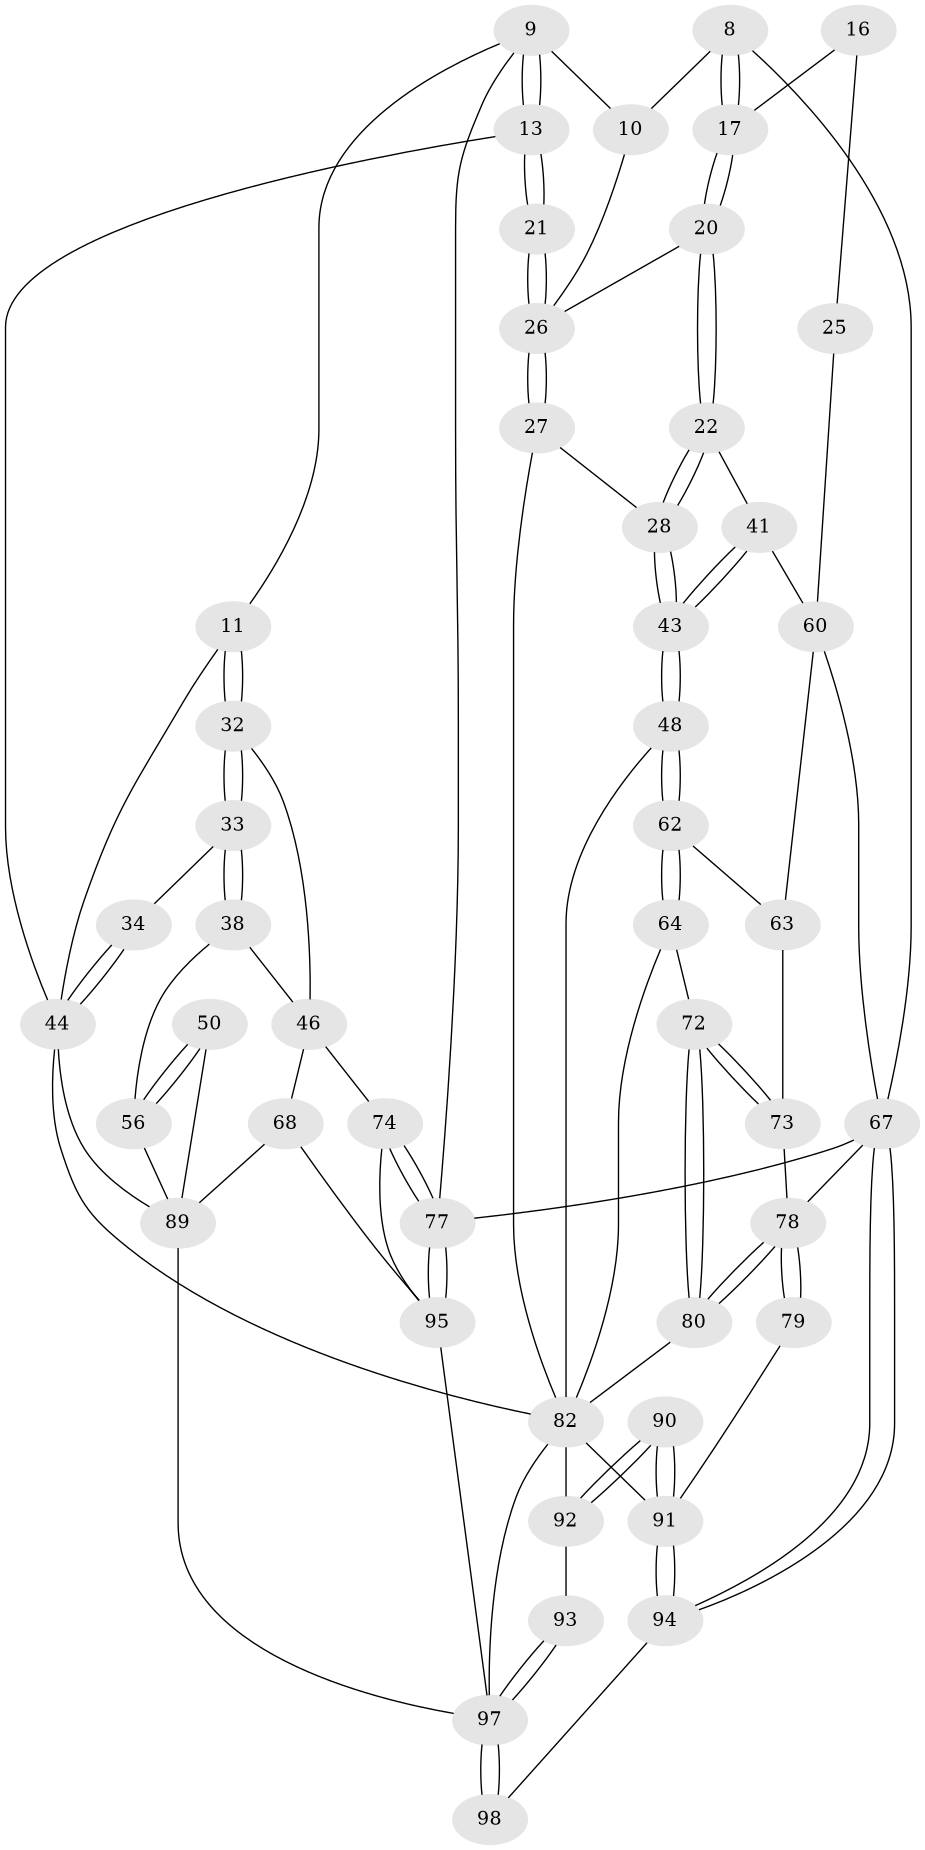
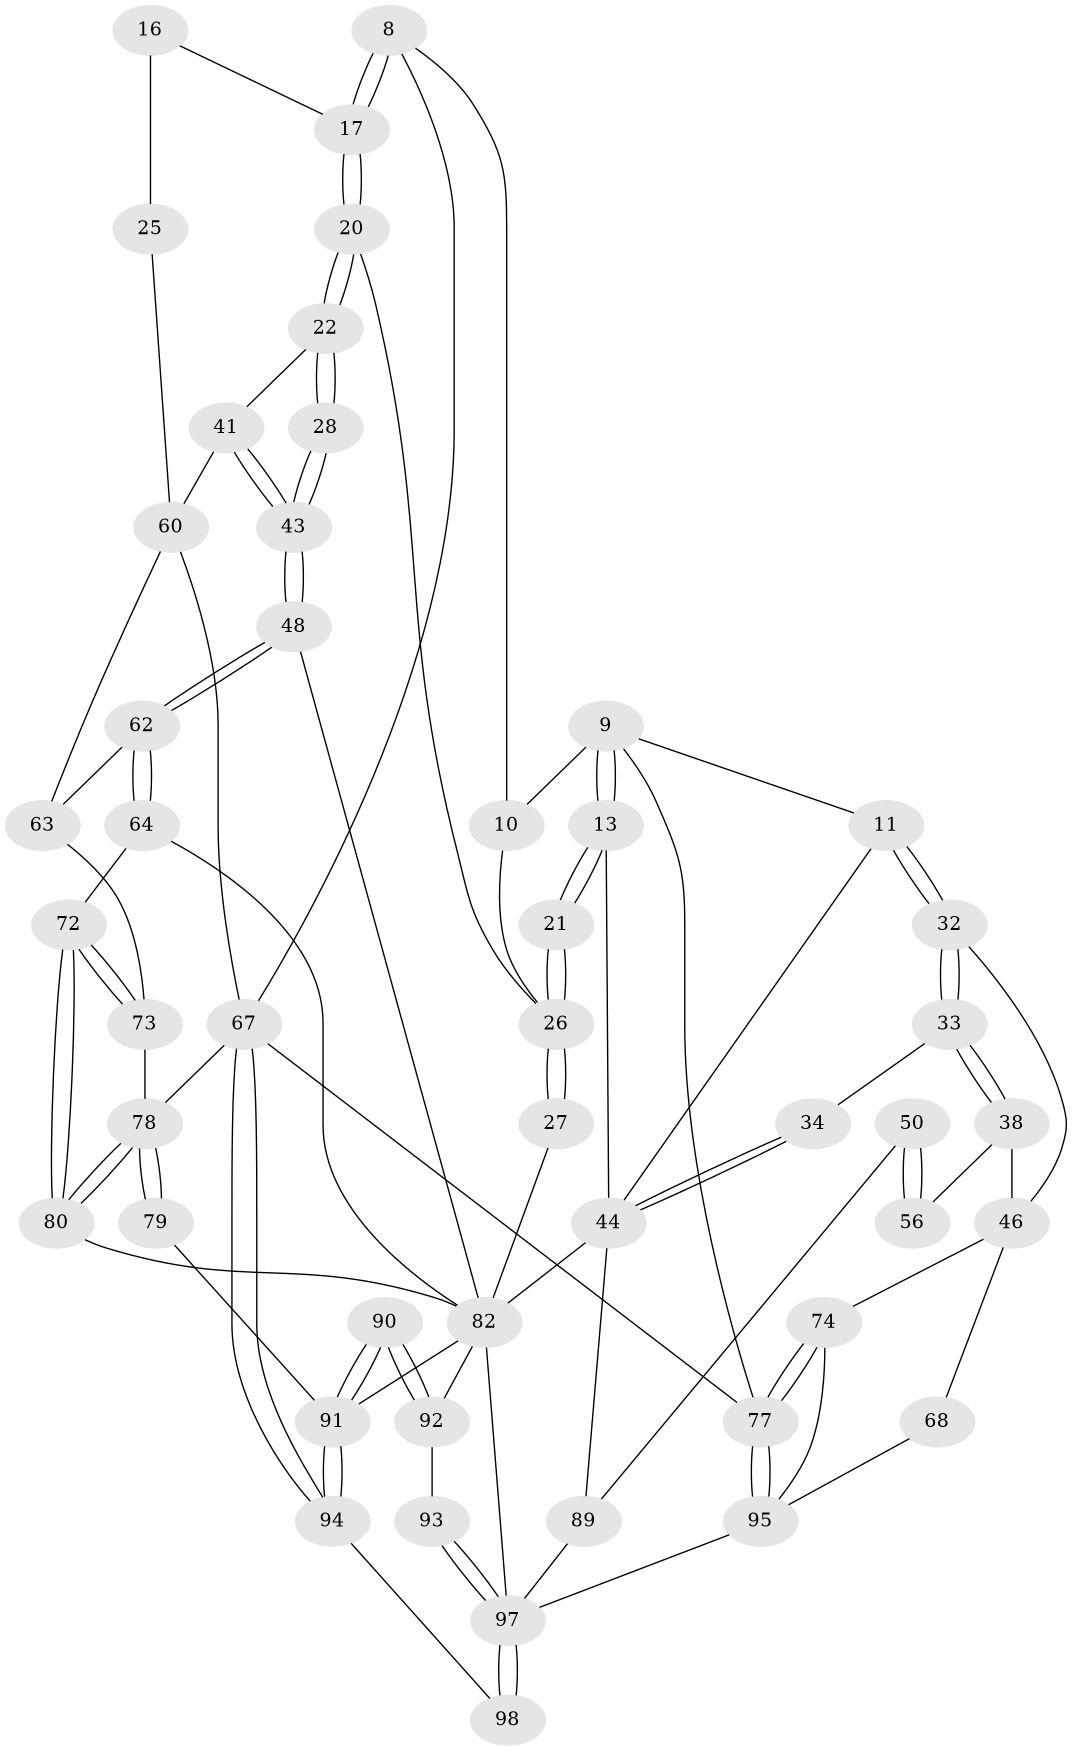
(598, 478) -> none
(232, 1173) -> none
(156, 1174) -> none
